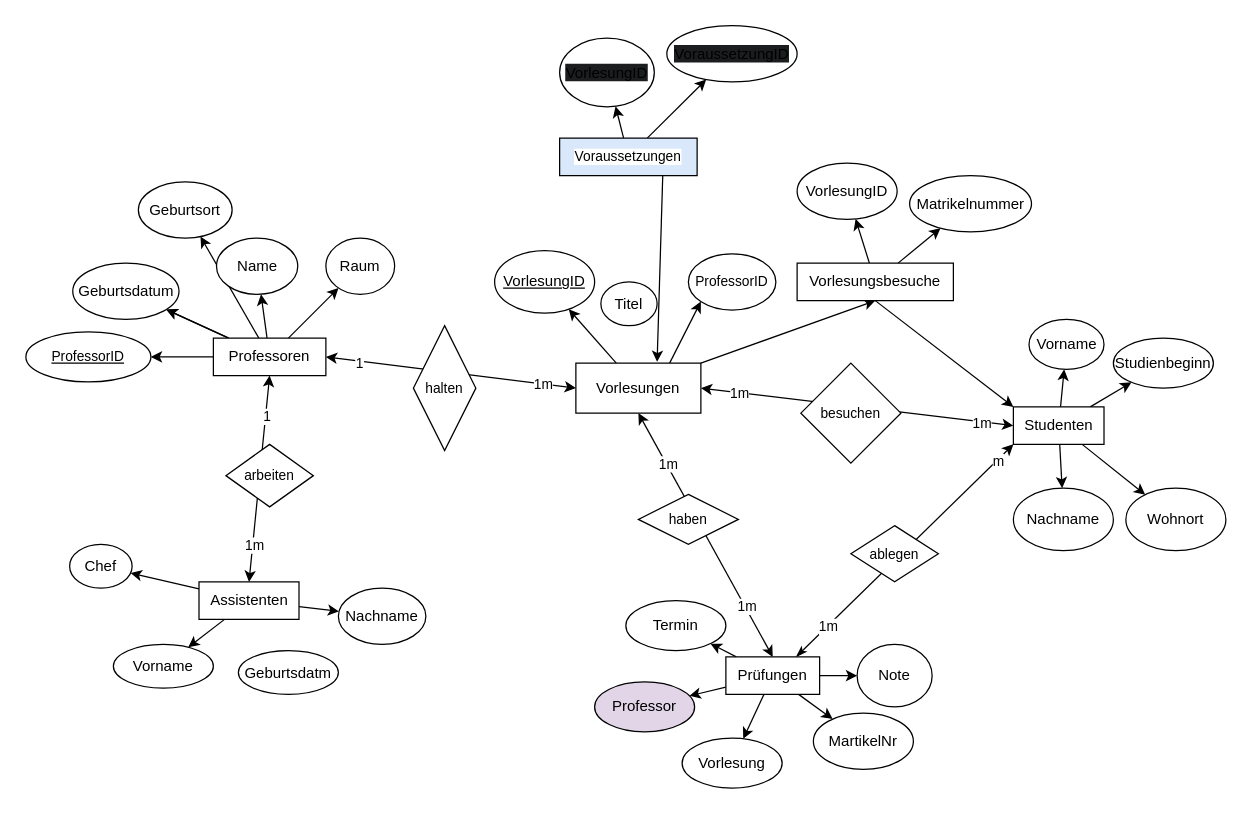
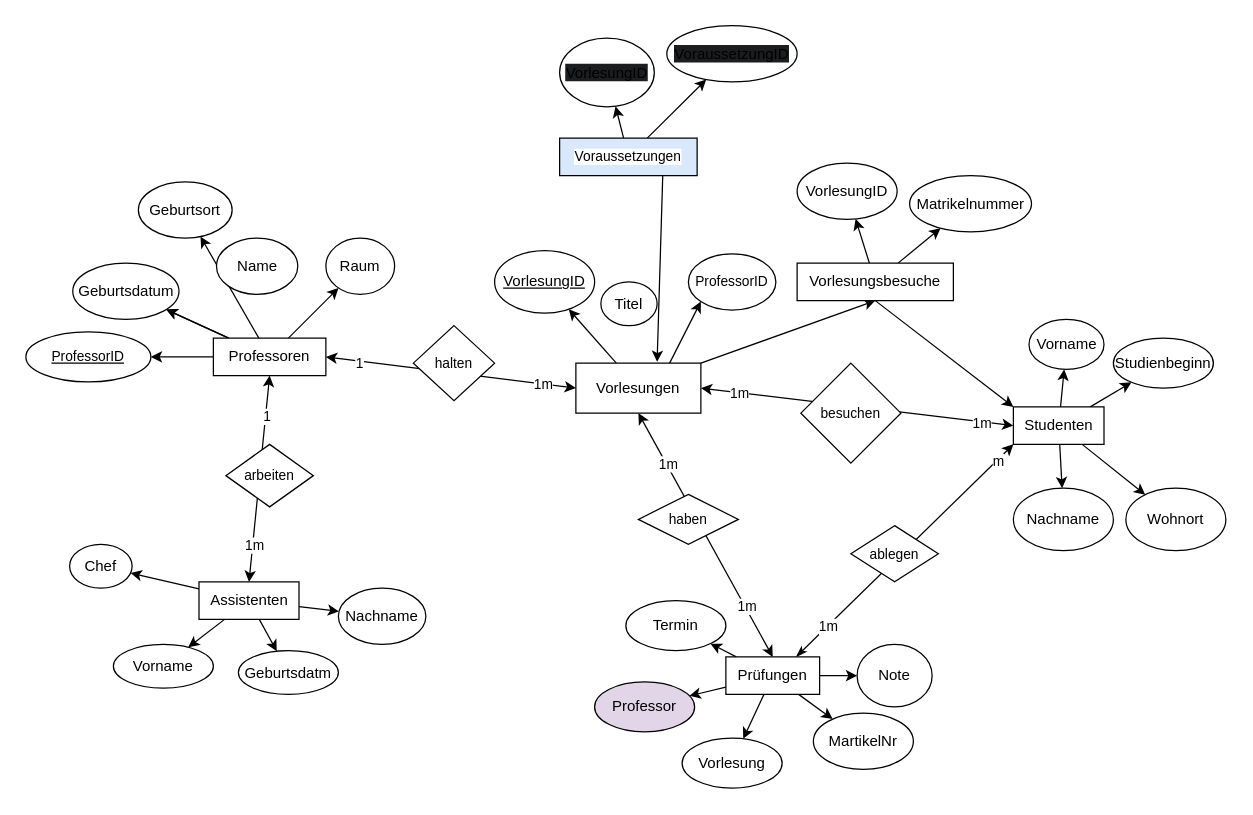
(264, 320) -> none
(444, 388) -> (454, 363)
none -> (266, 632)
